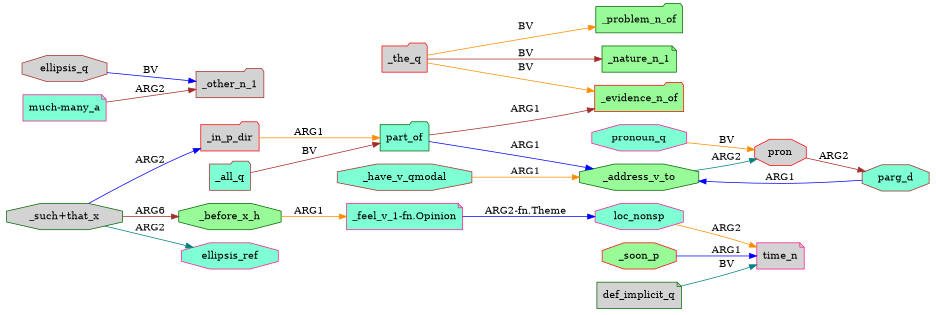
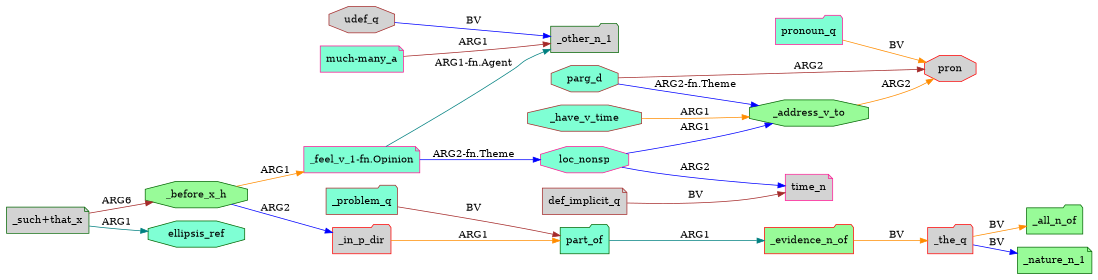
(639, 20) -> (1055, 221)
(511, 59) -> (992, 248)
(65, 69) -> (362, 20)
(507, 77) -> (887, 241)
(230, 85) -> (585, 39)
(151, 89) -> (474, 42)
none -> (465, 100)
(509, 124) -> (683, 241)
(639, 138) -> (809, 31)
(507, 154) -> (696, 141)
(832, 164) -> (768, 74)
(722, 166) -> (893, 96)
(141, 176) -> (278, 217)
(230, 177) -> (362, 201)
(405, 177) -> (585, 118)
(780, 178) -> (696, 84)
(65, 217) -> (48, 220)
(151, 228) -> (117, 222)
(713, 234) -> (700, 178)
(230, 256) -> (196, 234)
(639, 256) -> none
(716, 277) -> (703, 203)
(639, 295) -> (585, 201)
